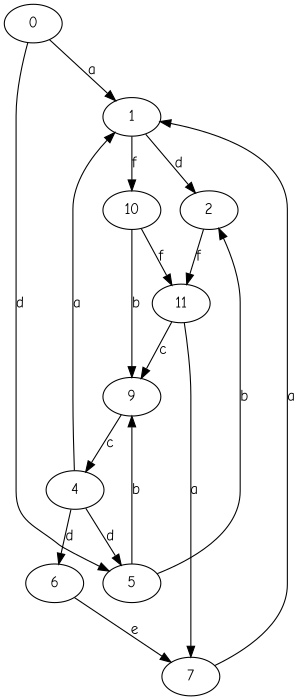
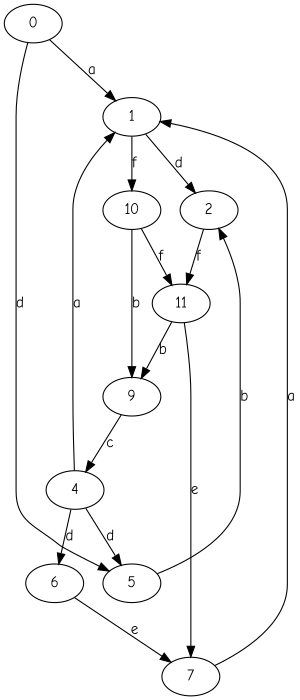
(163, 350) -> (163, 350)
(195, 490) -> (195, 490)
(132, 496) -> none
